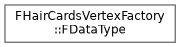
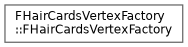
(90, 24) -> (94, 24)
